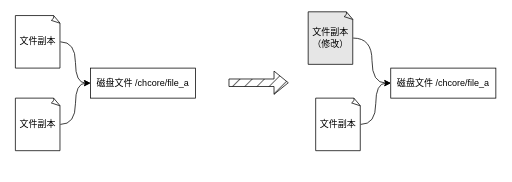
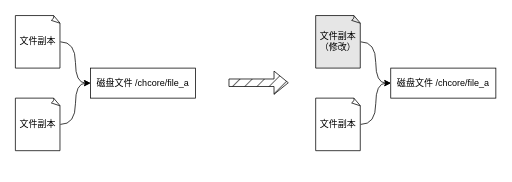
(330, 38) -> (338, 42)
